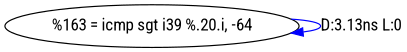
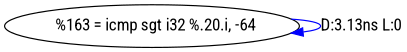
(152, 26) -> (152, 26)
